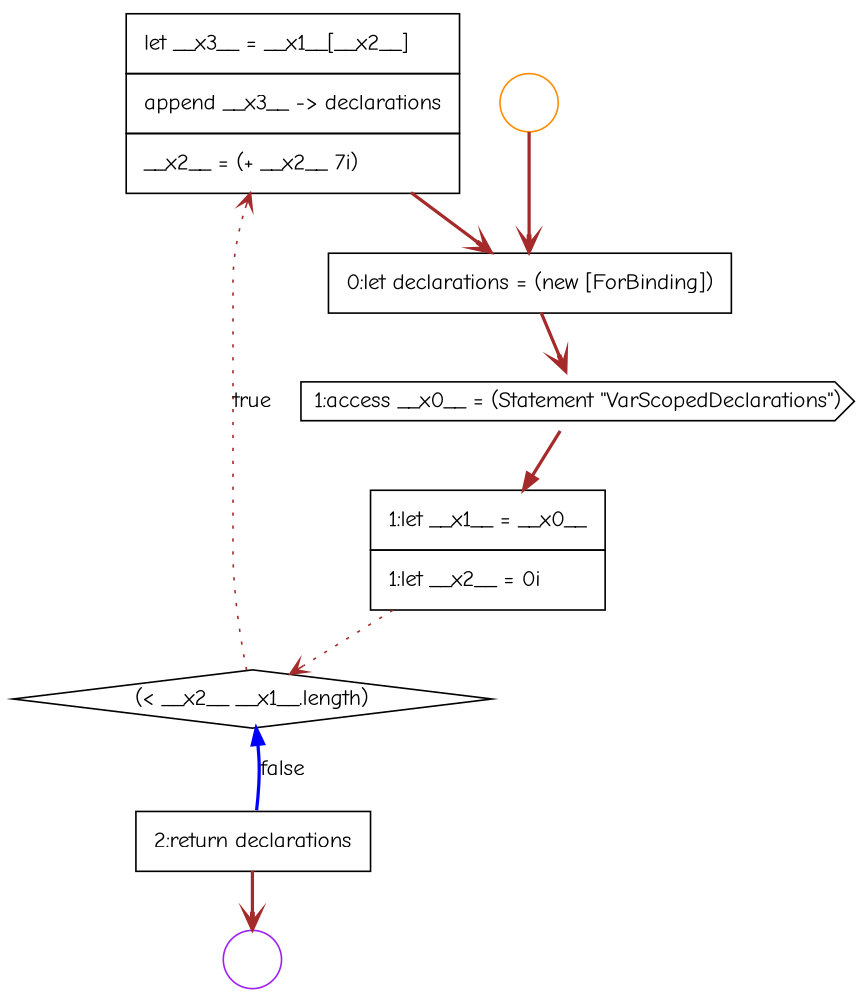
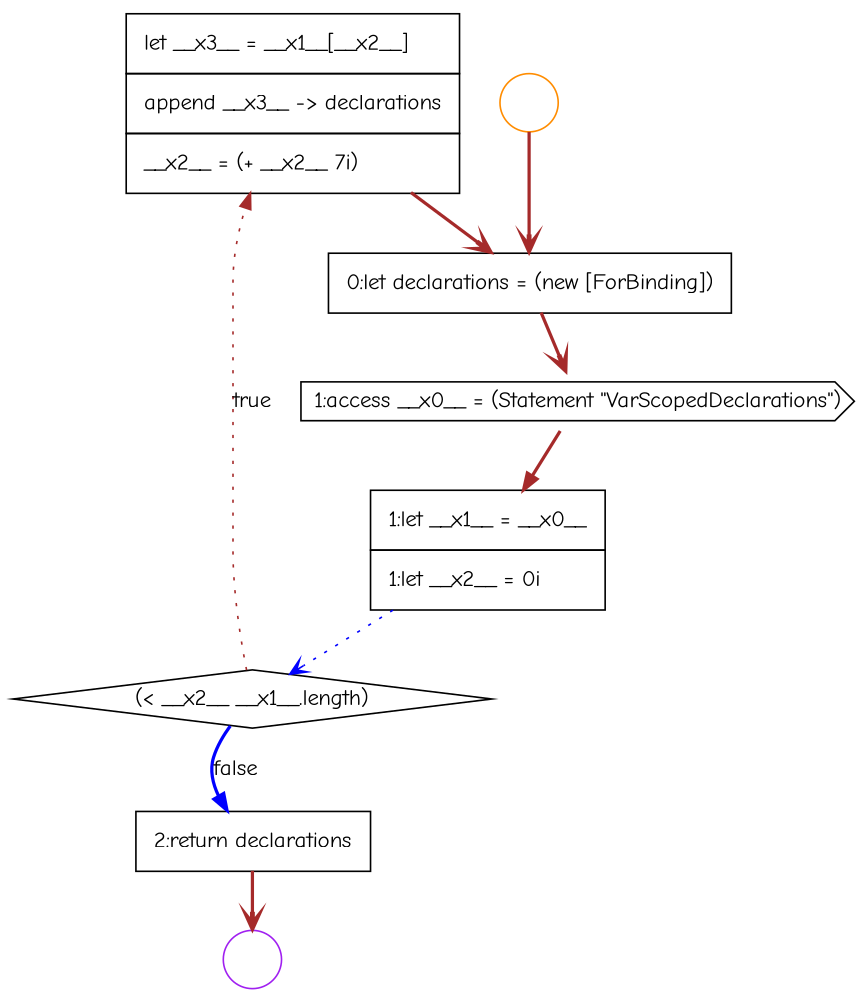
(233, 439) -> (233, 439)
(348, 638) -> (348, 638)
(259, 777) -> (213, 759)
